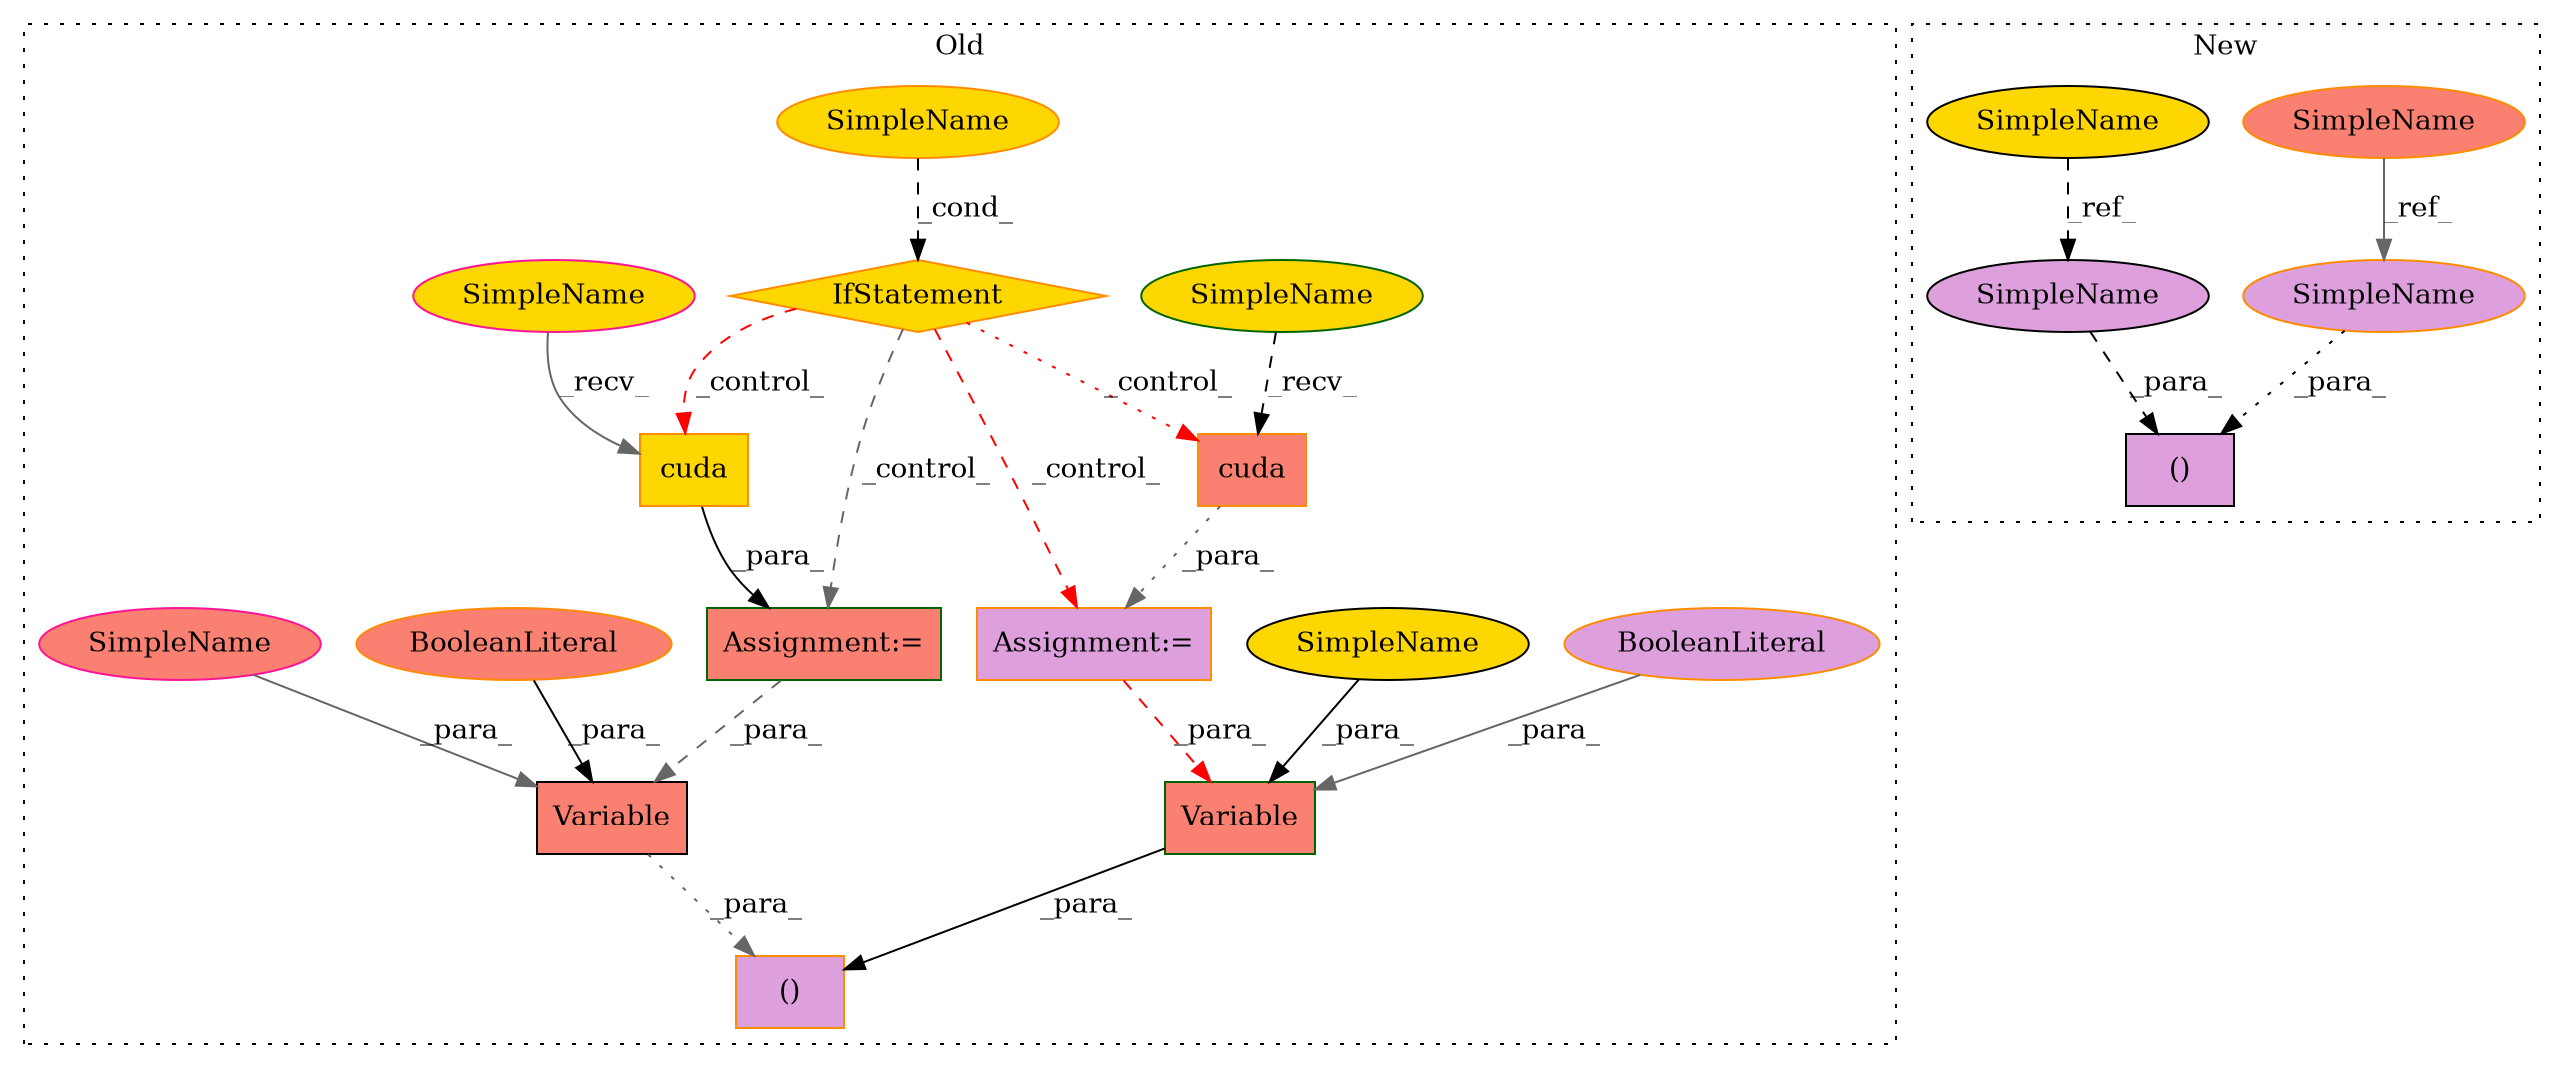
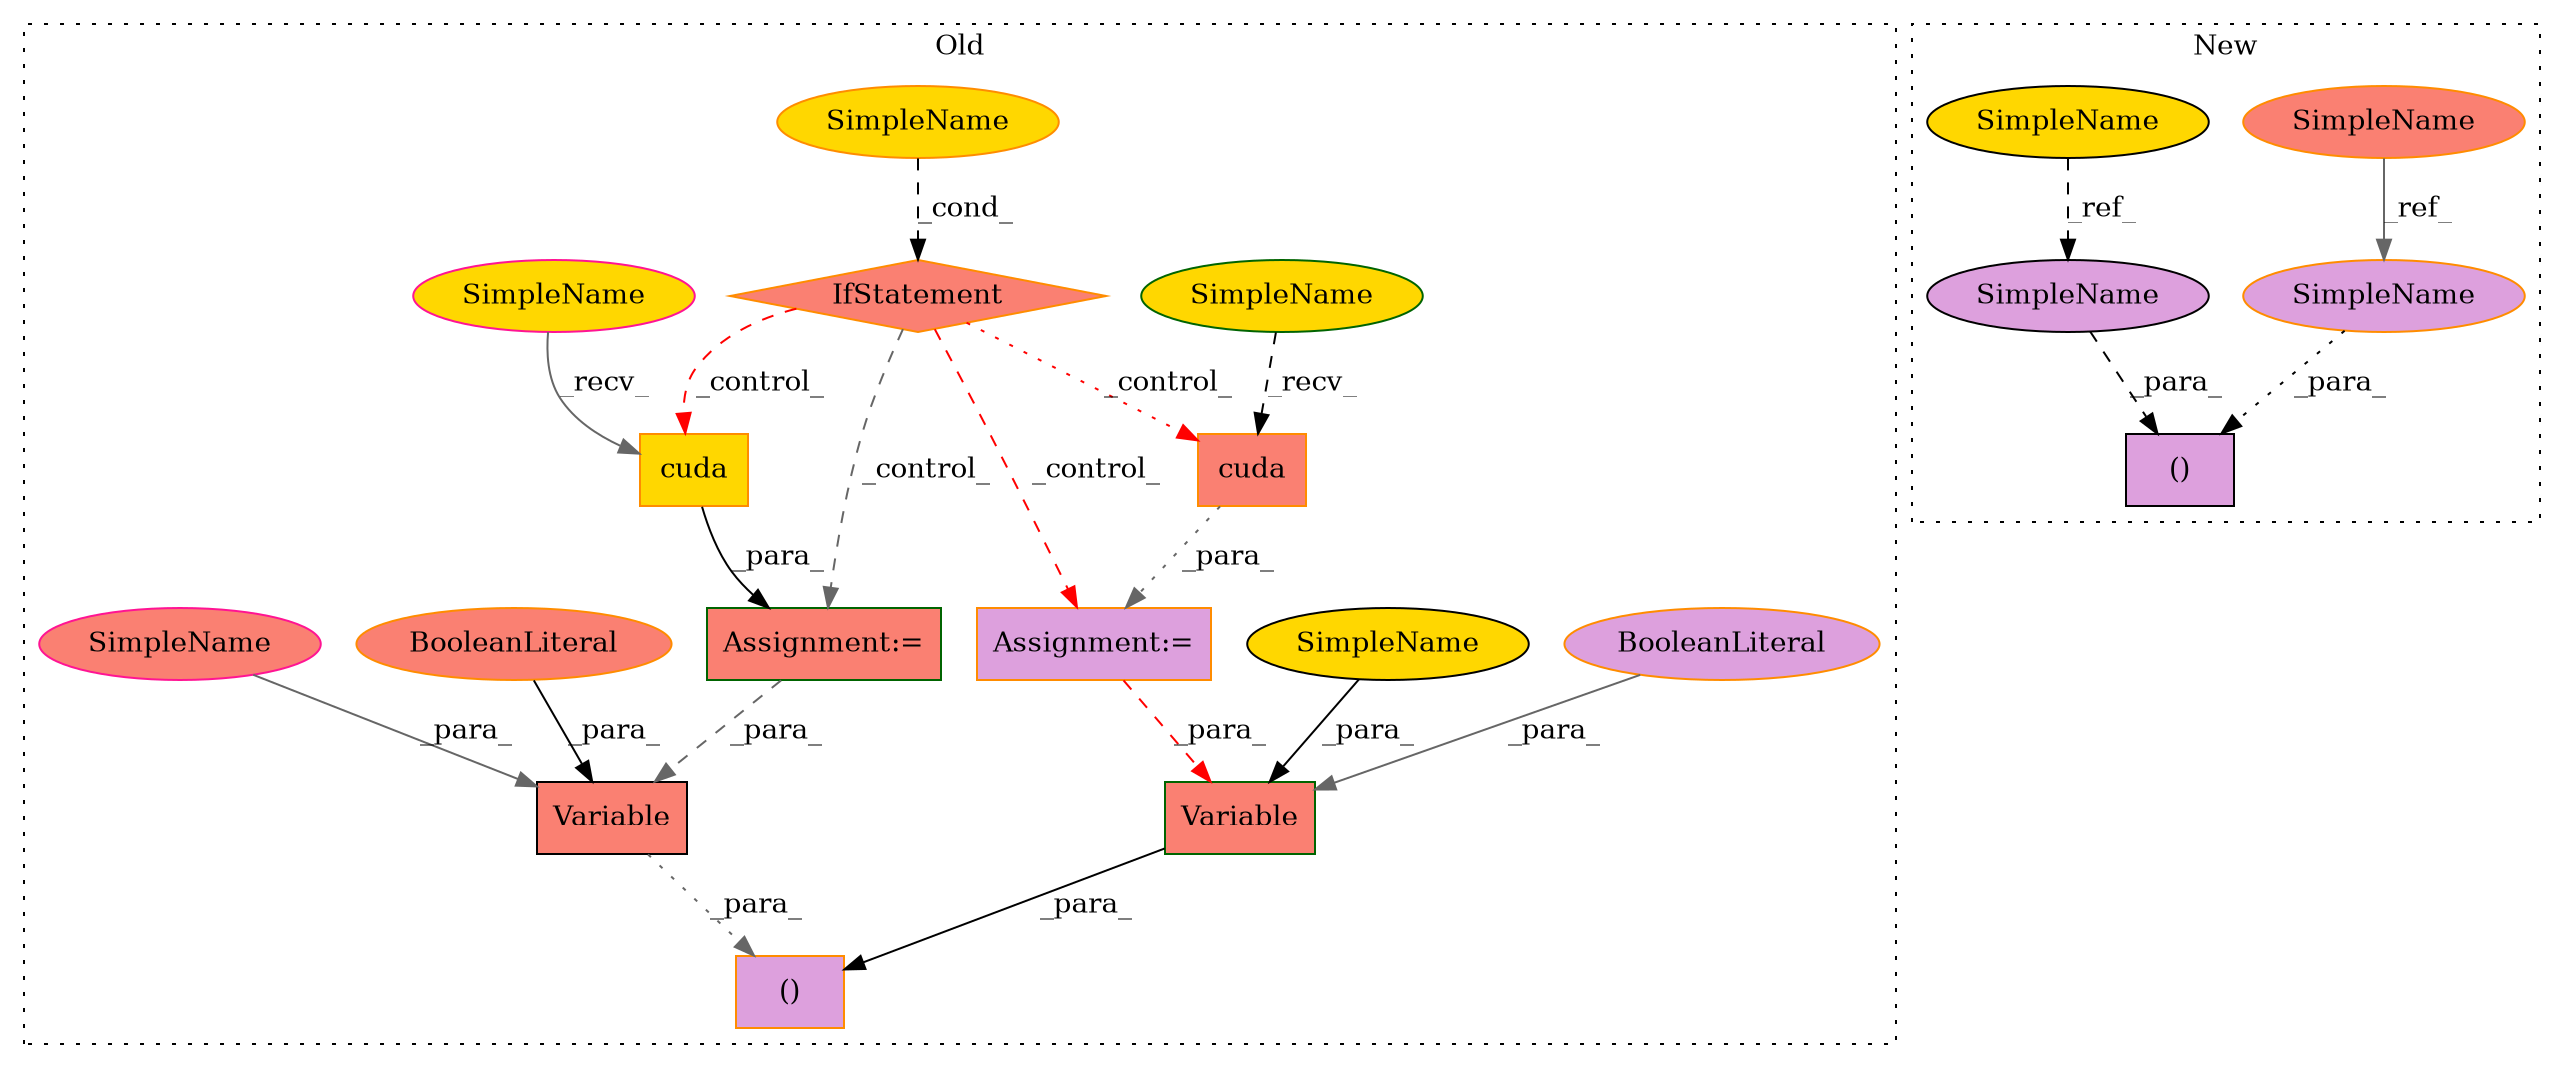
(918, 296) -> (918, 296)
